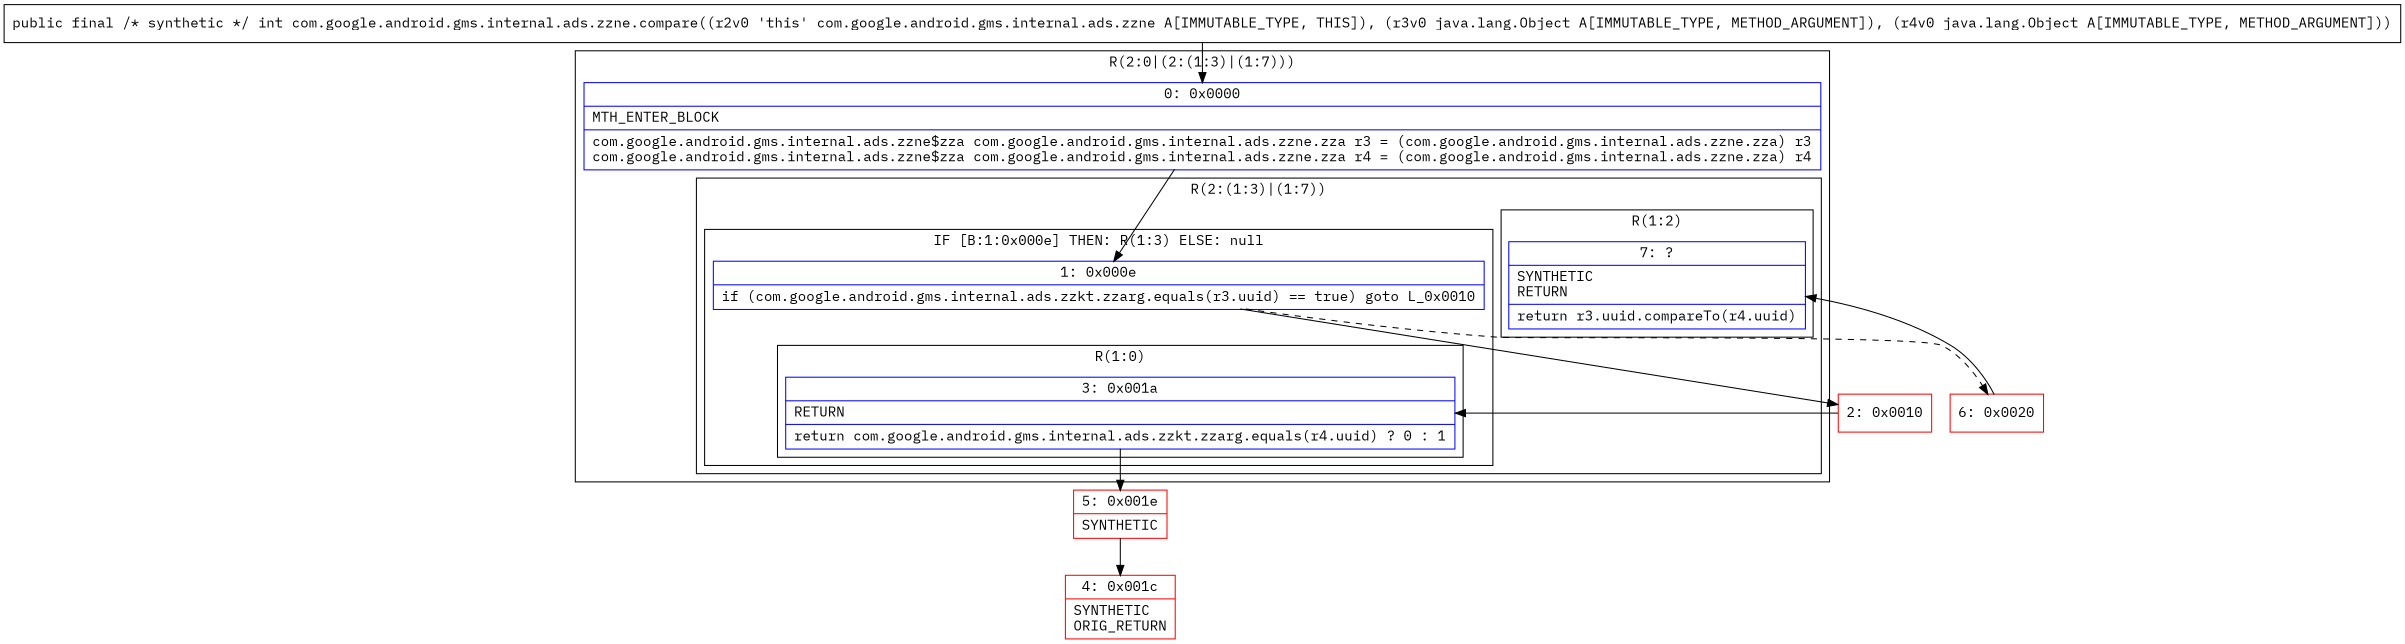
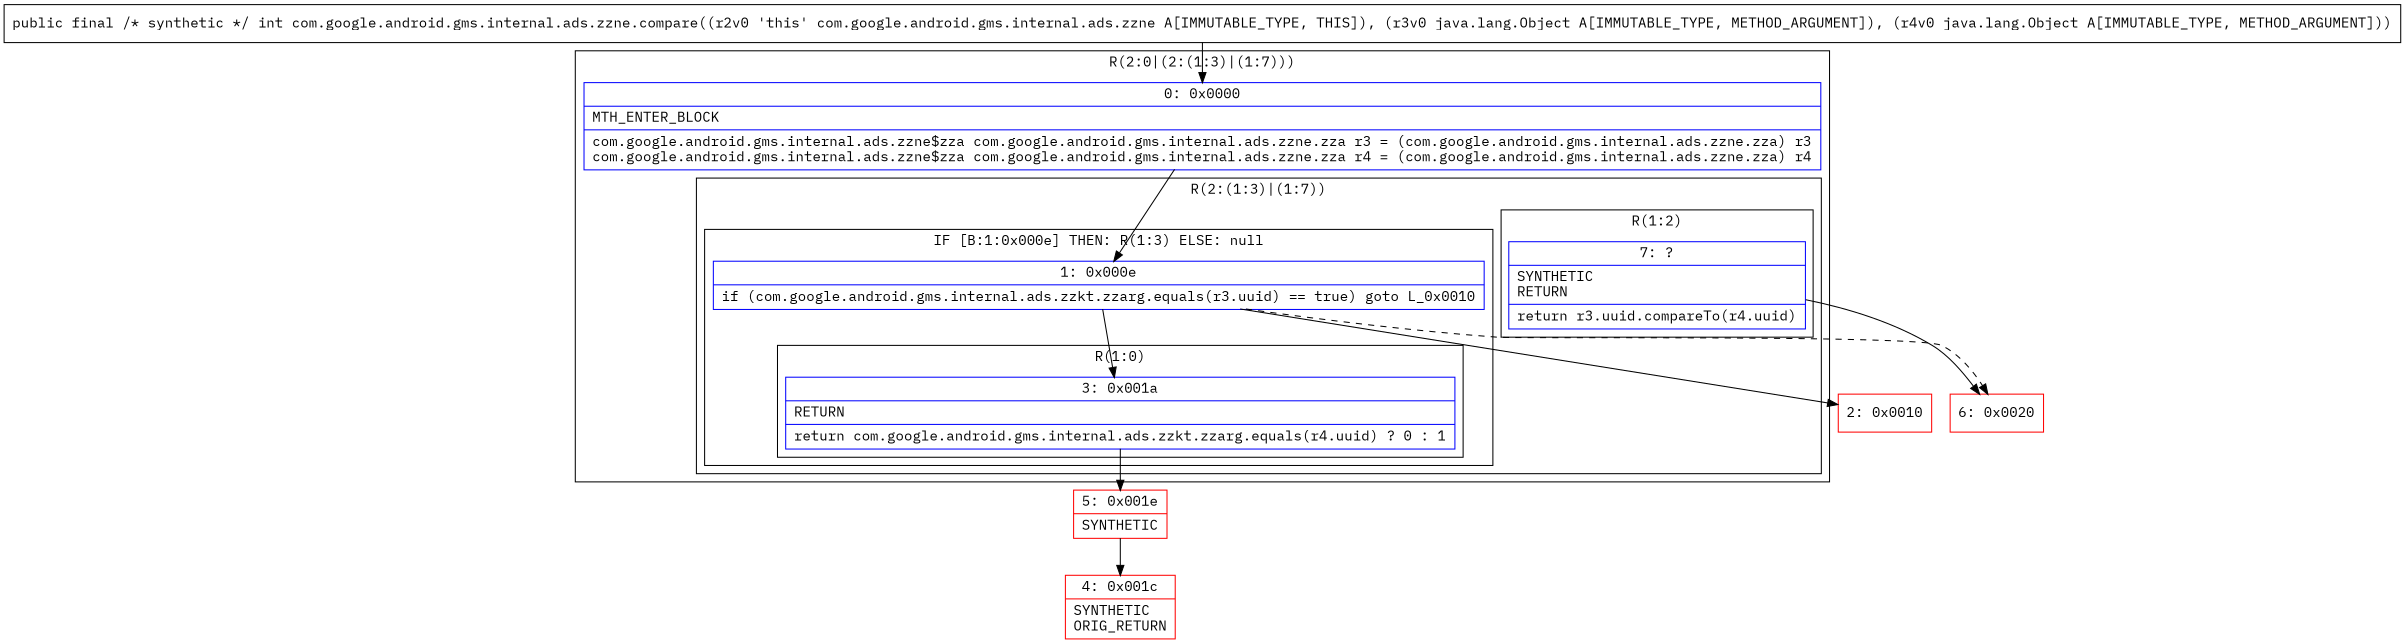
(1916, 328) -> (1898, 328)
(1652, 413) -> (1108, 338)
